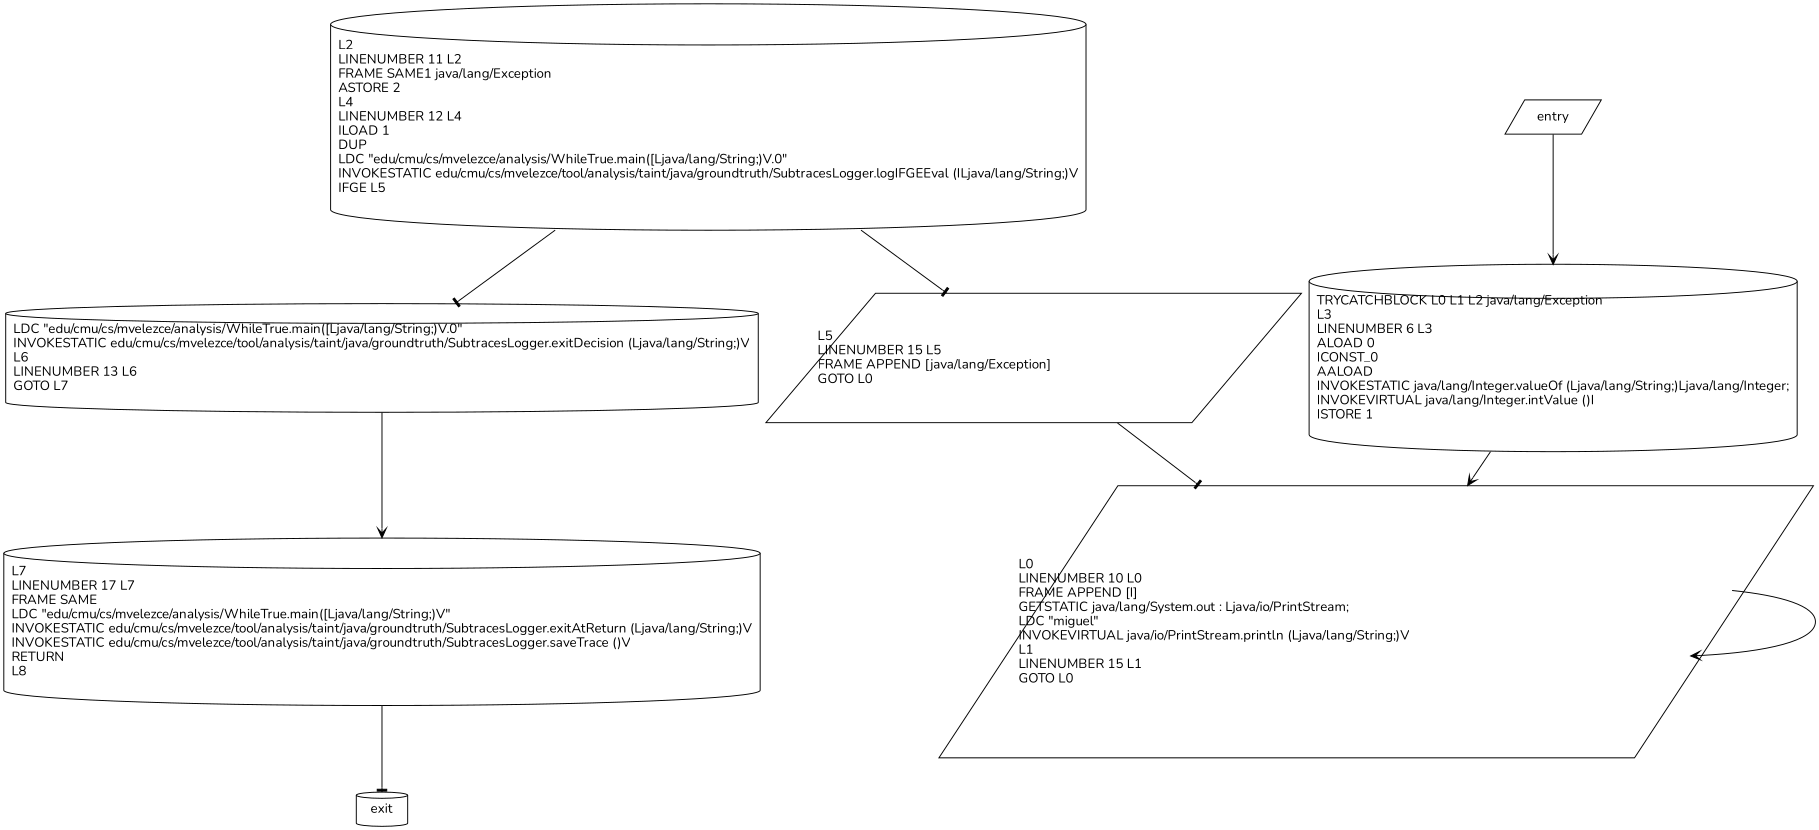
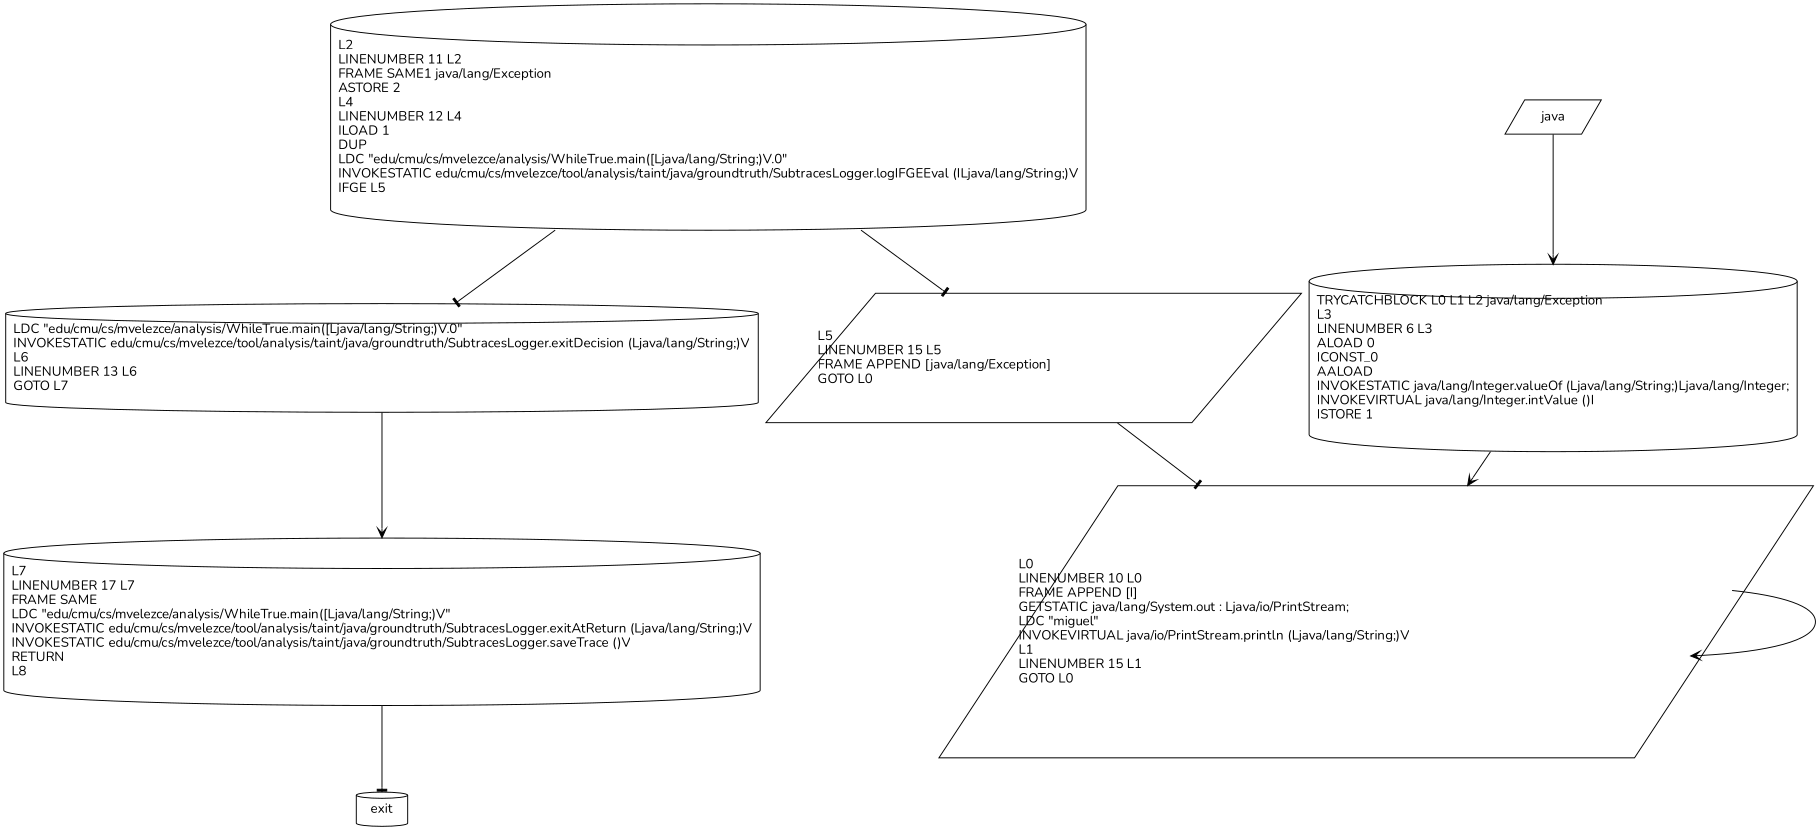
(1553, 117) -> (1553, 117)
